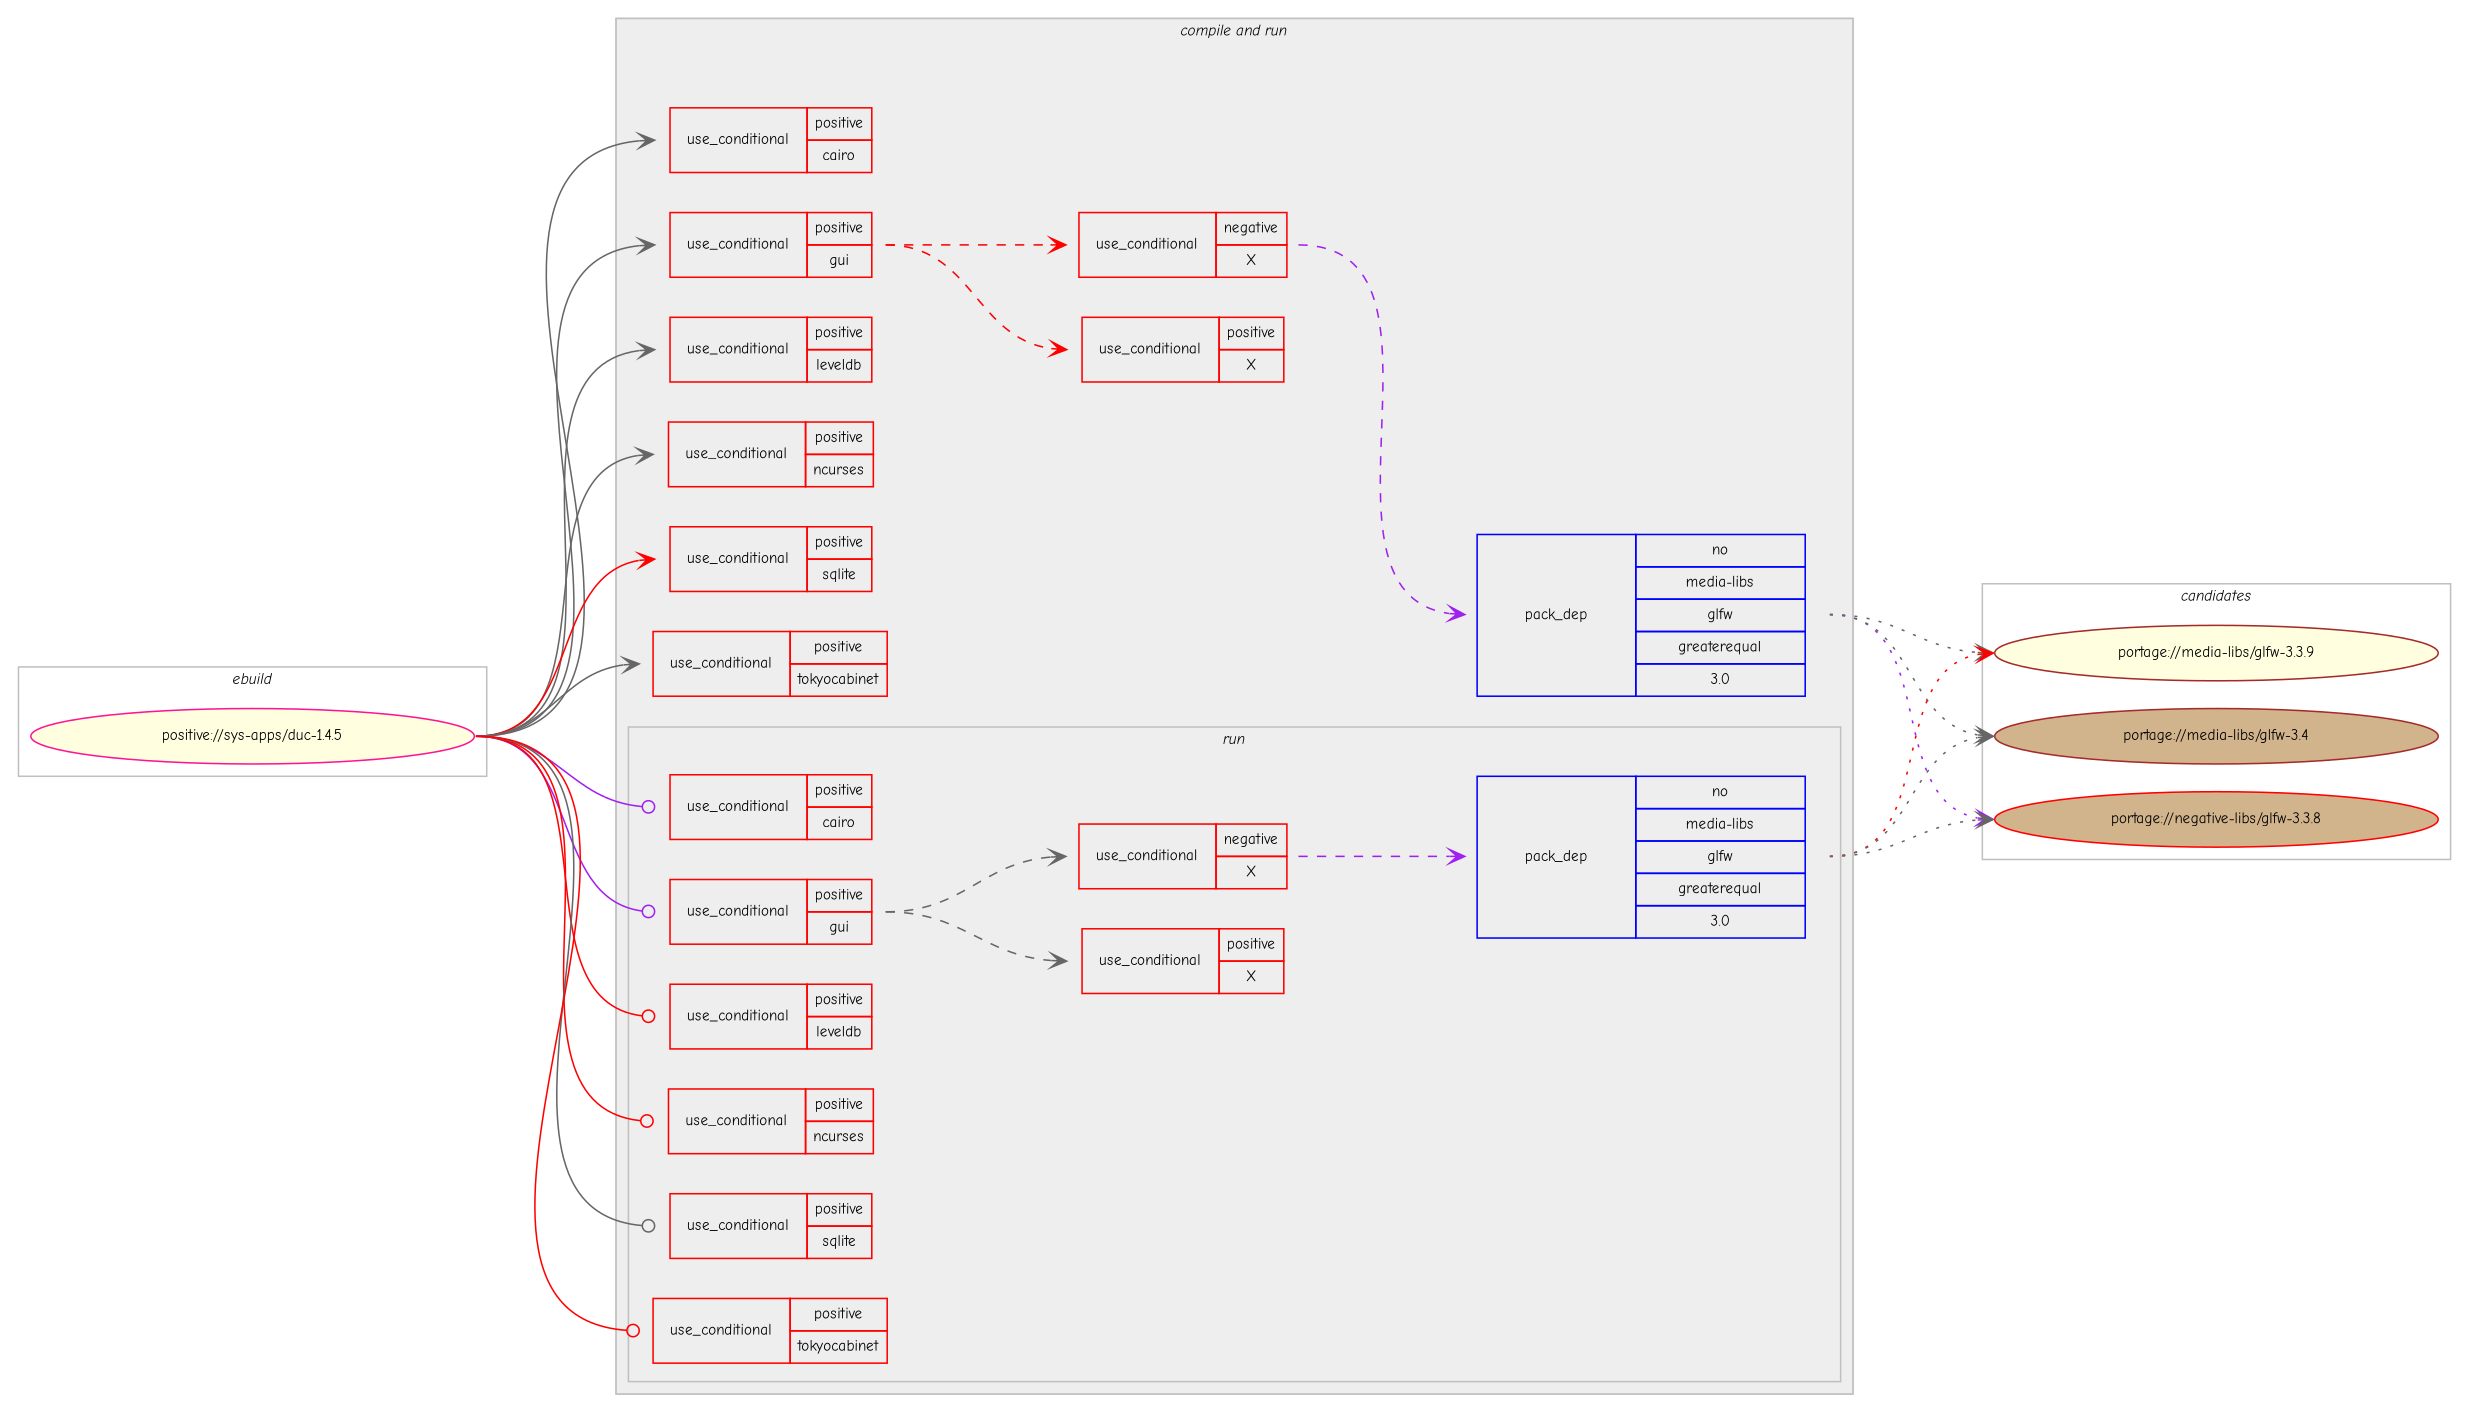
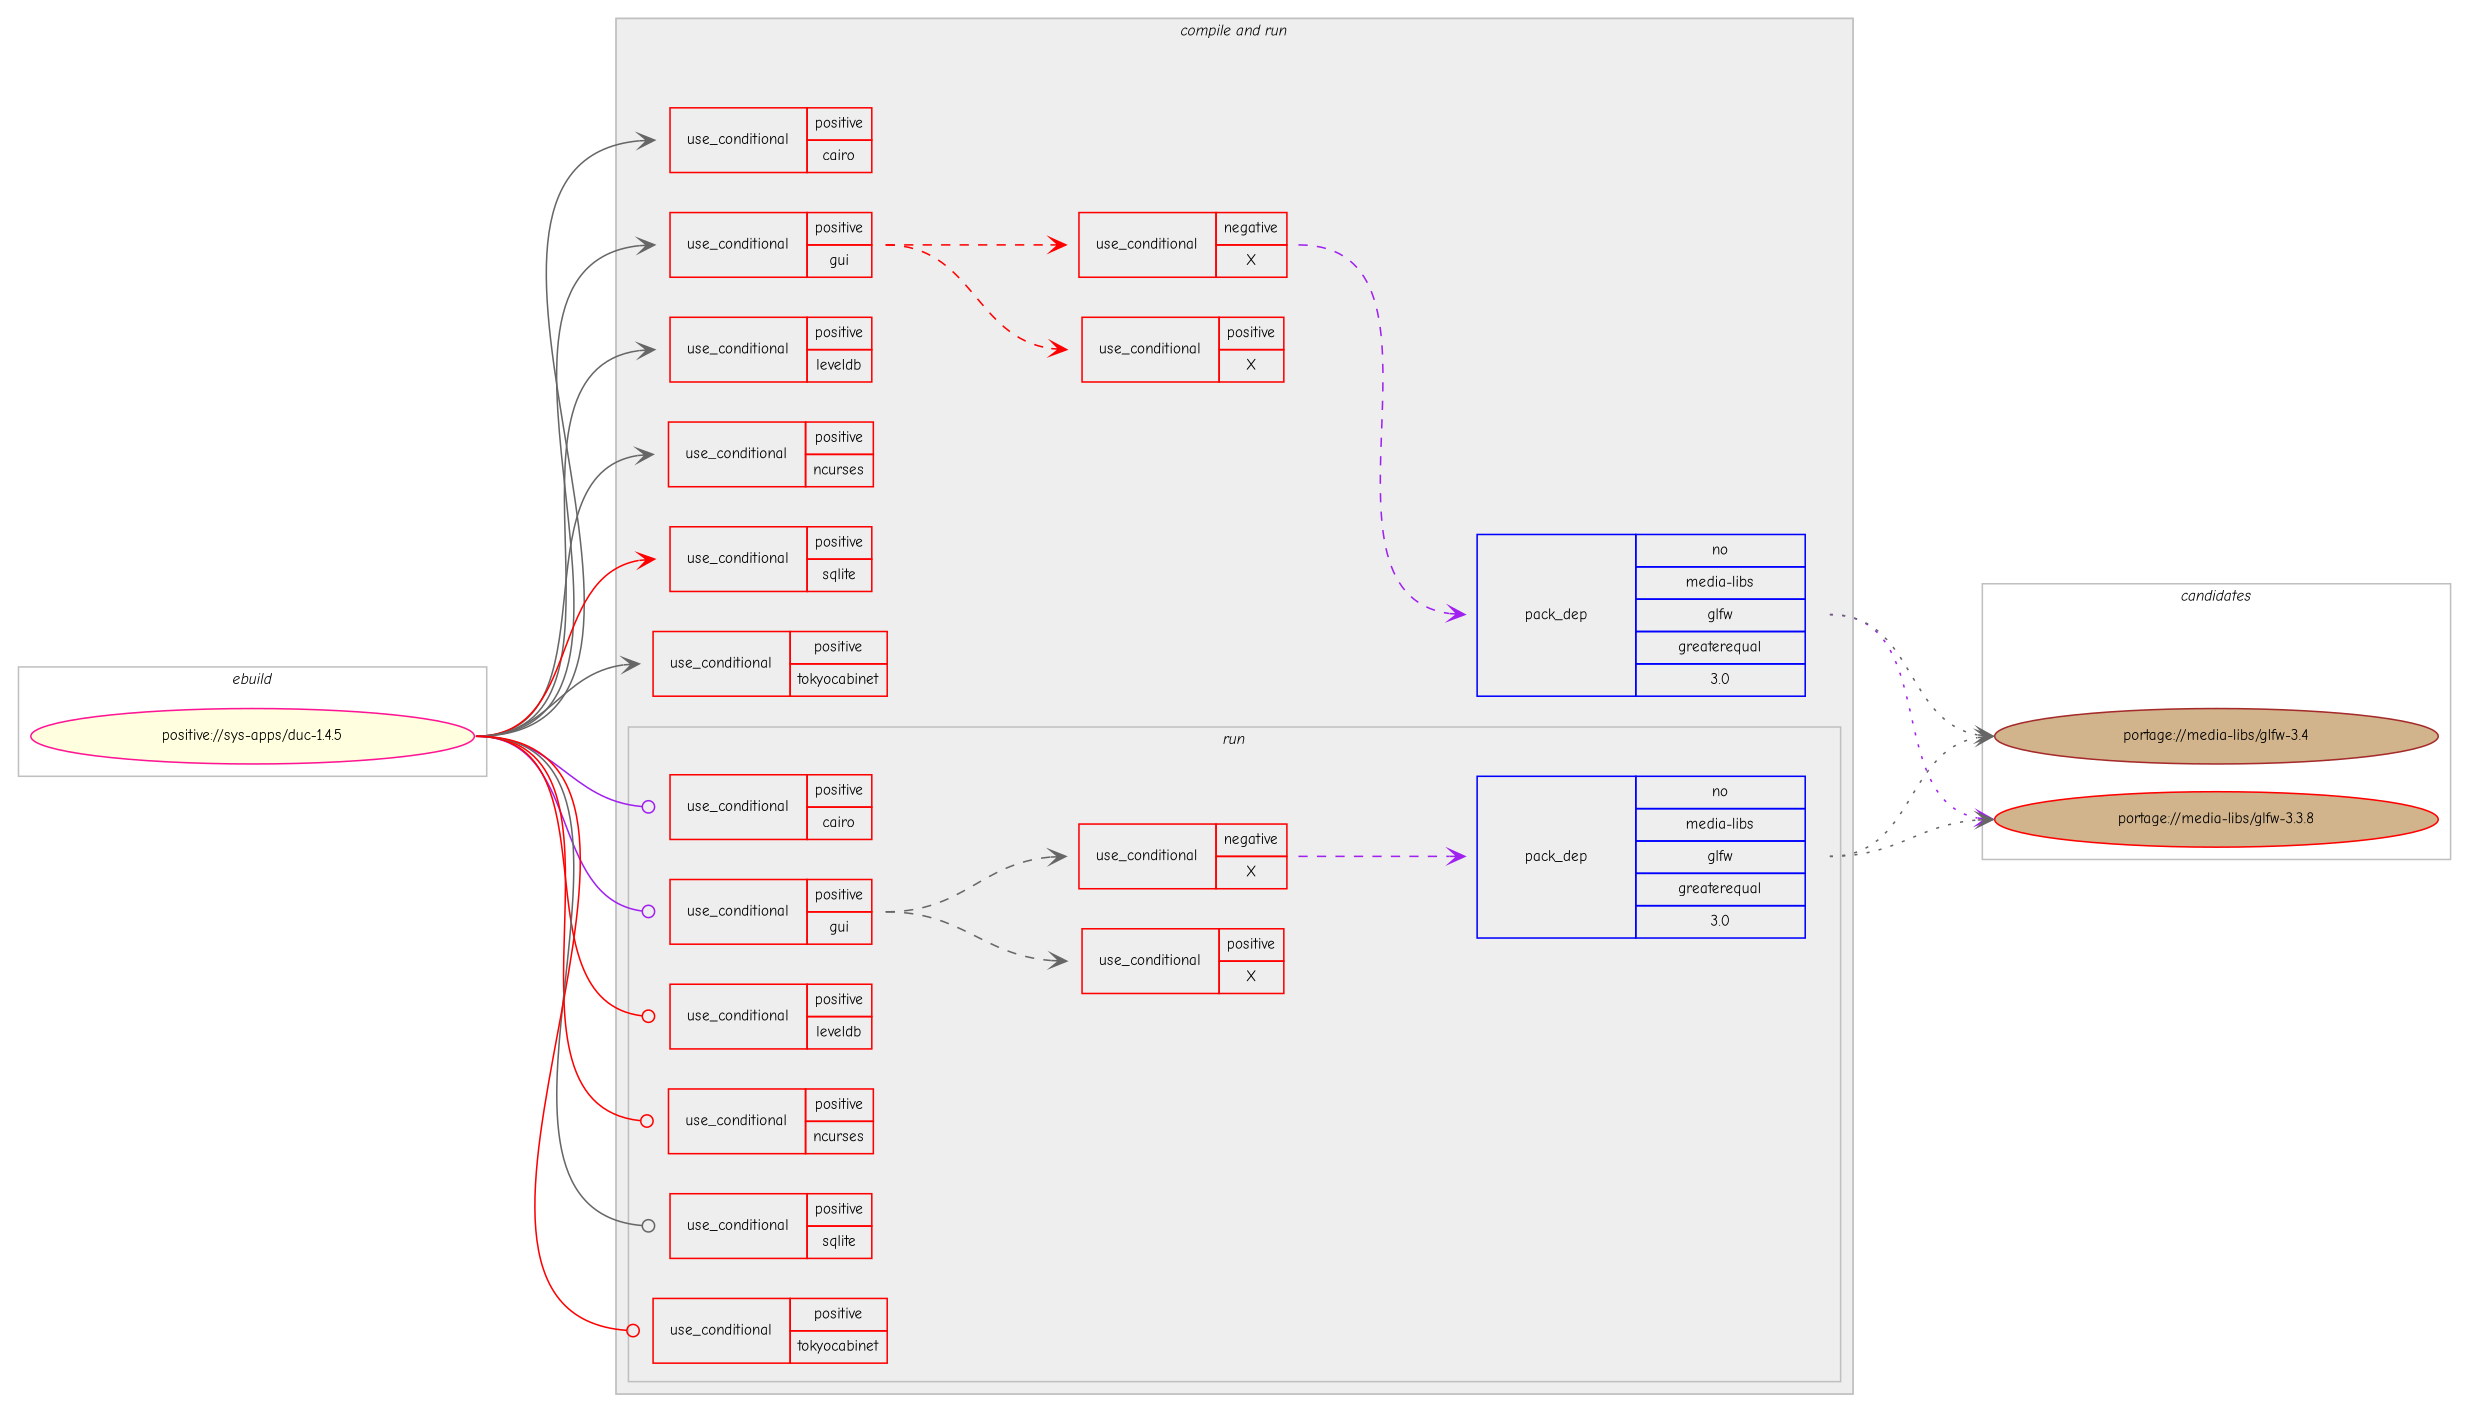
(2216, 653) -> none
(2216, 819) -> (2216, 819)
